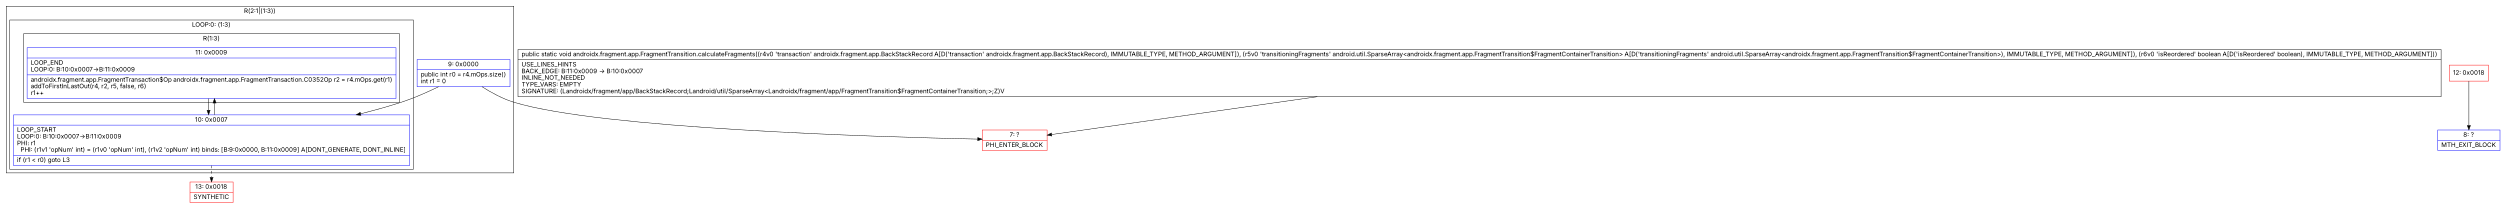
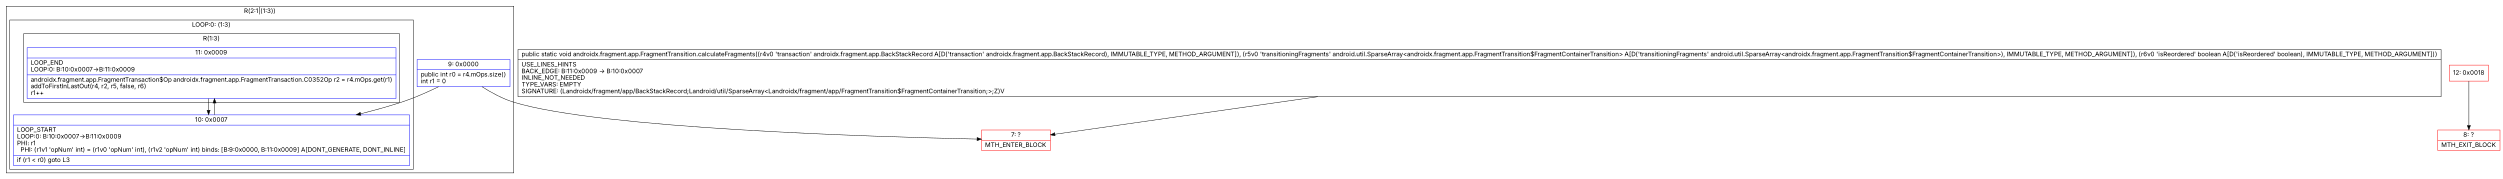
(2469, 140) -> (2469, 140)
(1015, 145) -> (1016, 145)
(212, 192) -> none
